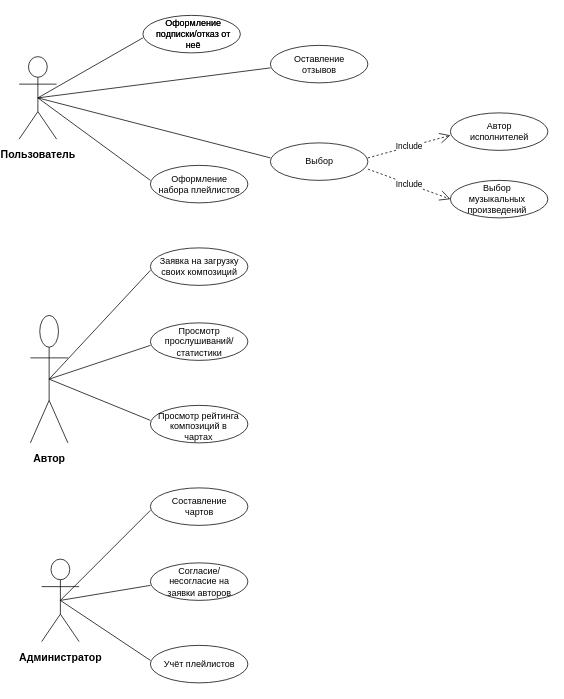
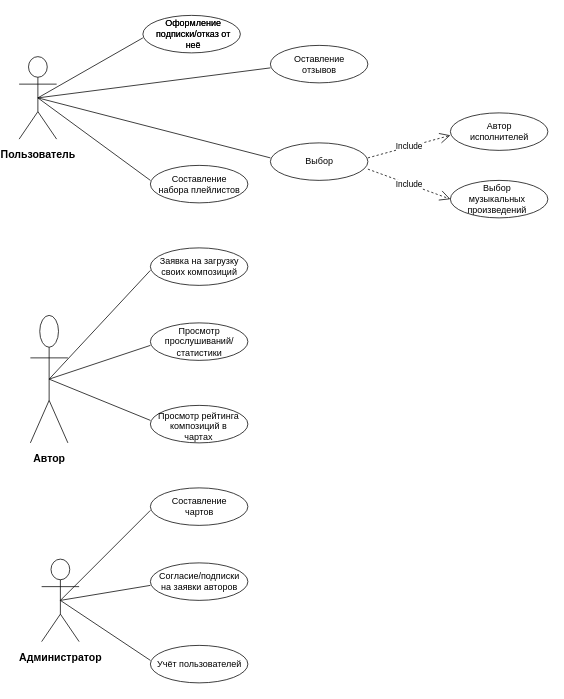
(200, 184) -> (200, 184)
(200, 582) -> (200, 582)
(200, 664) -> (200, 664)
